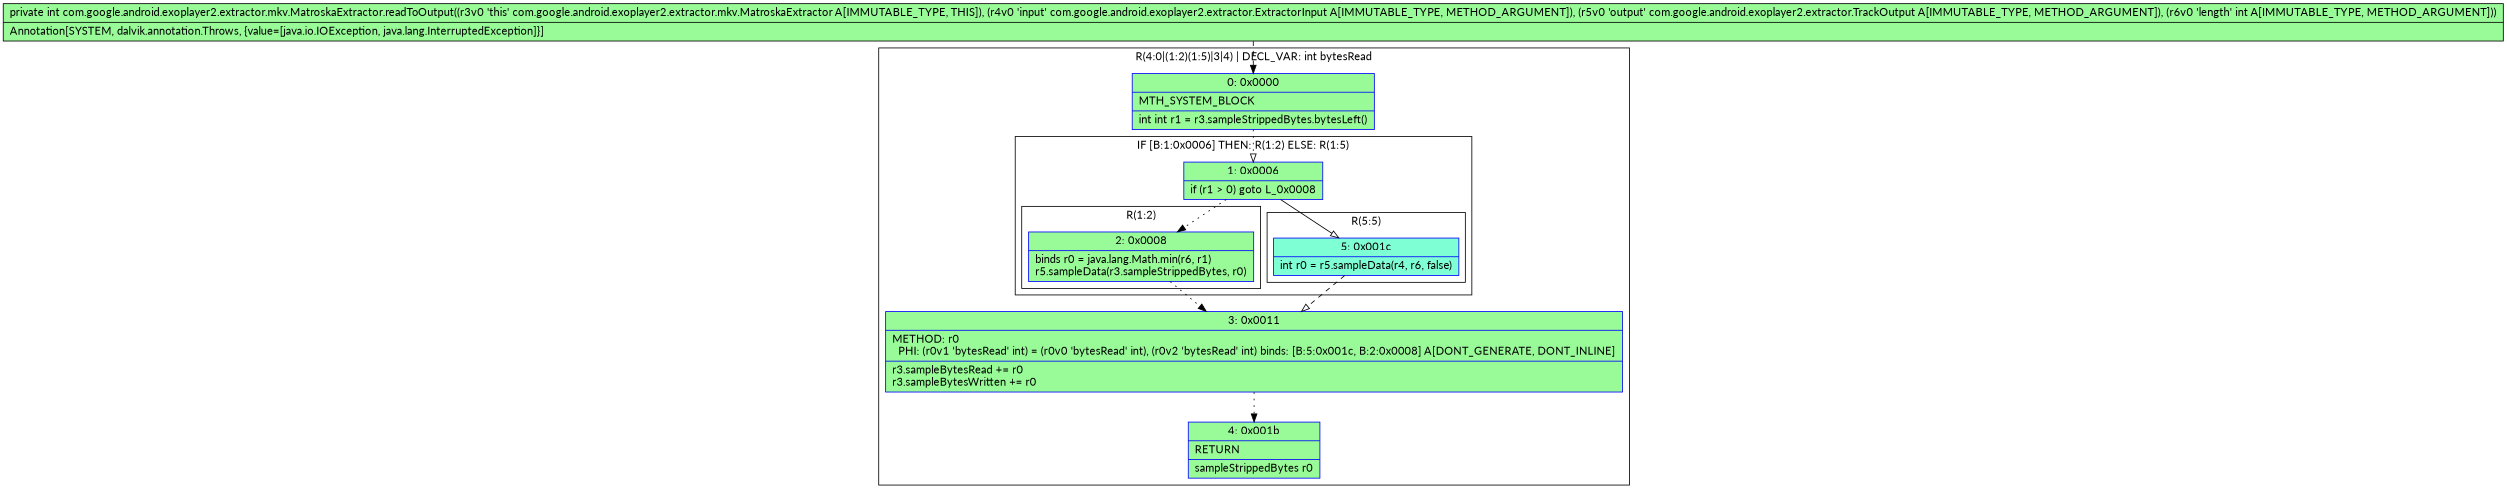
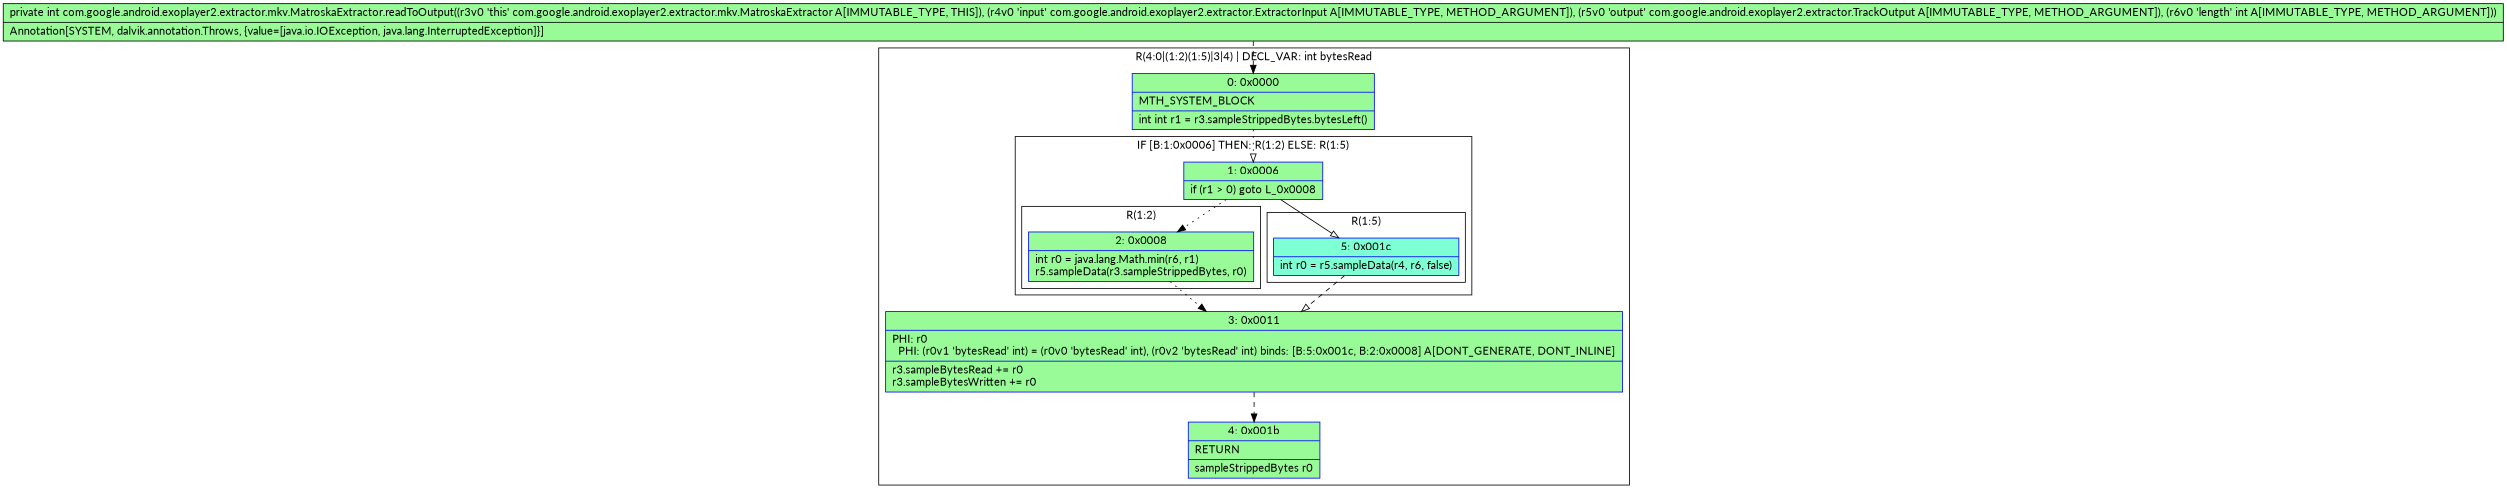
(1366, 222) -> (1366, 222)
(1123, 260) -> (1117, 260)
(927, 339) -> (912, 339)
(1254, 403) -> (1254, 403)
